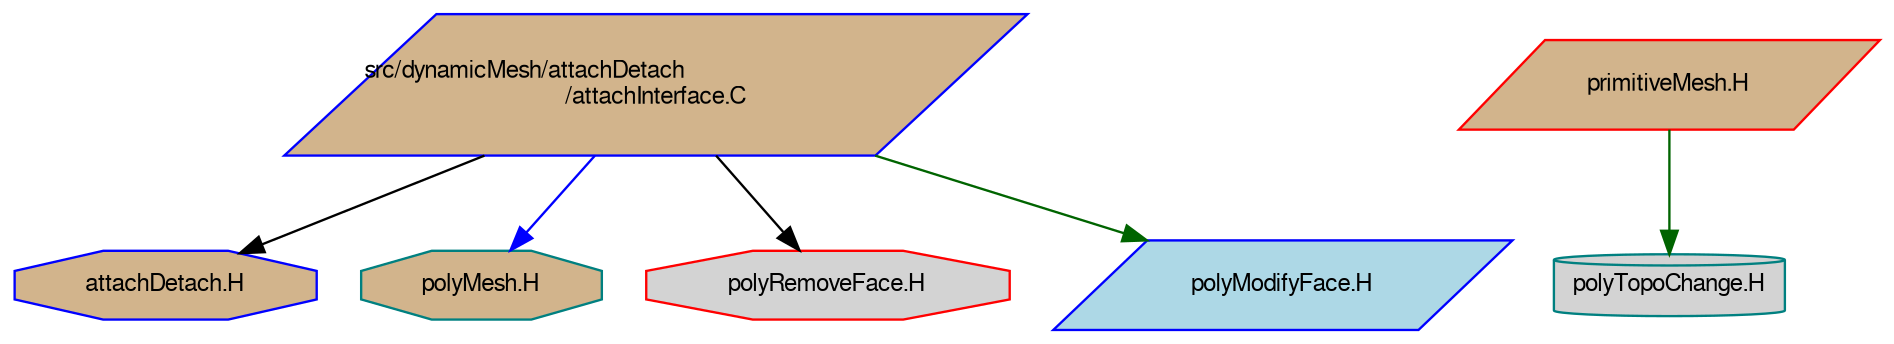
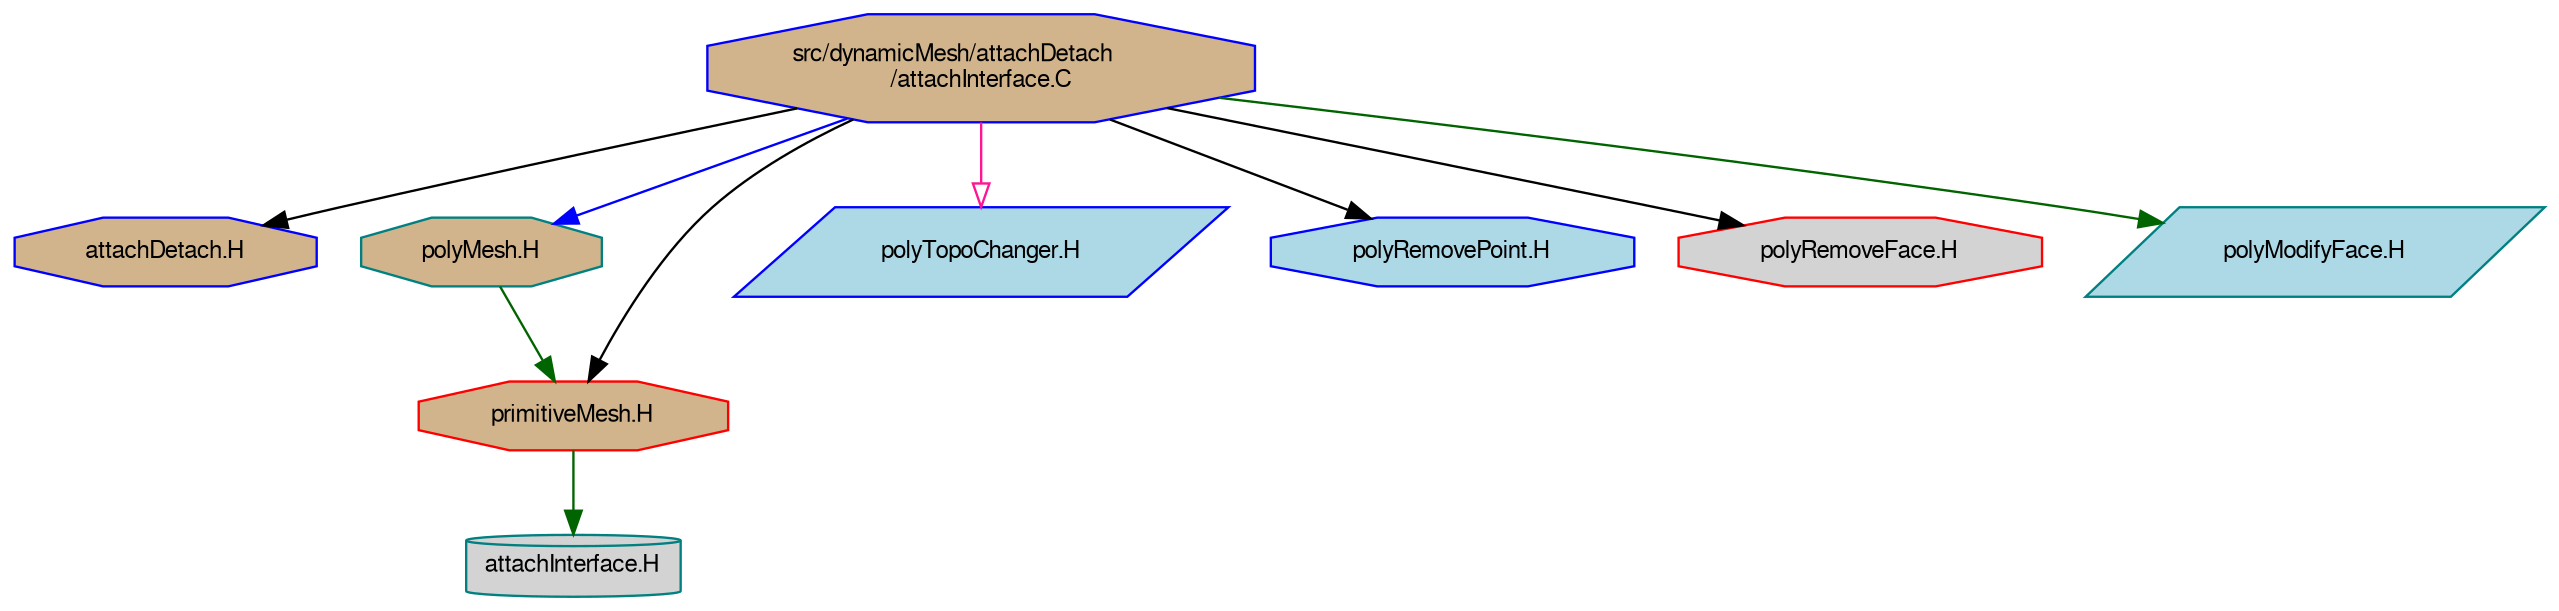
(656, 85) -> (981, 68)
(1669, 85) -> (573, 416)
none -> (704, 216)
none -> (981, 252)
none -> (1453, 252)
(1283, 285) -> (2315, 252)
(1669, 285) -> (573, 566)
none -> (521, 323)
